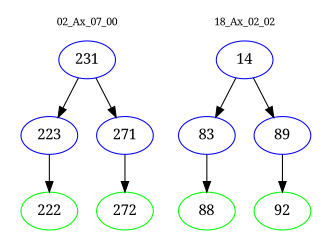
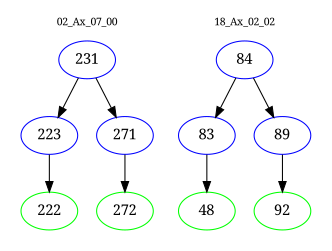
(245, 60) -> (245, 60)
(207, 211) -> (207, 211)
